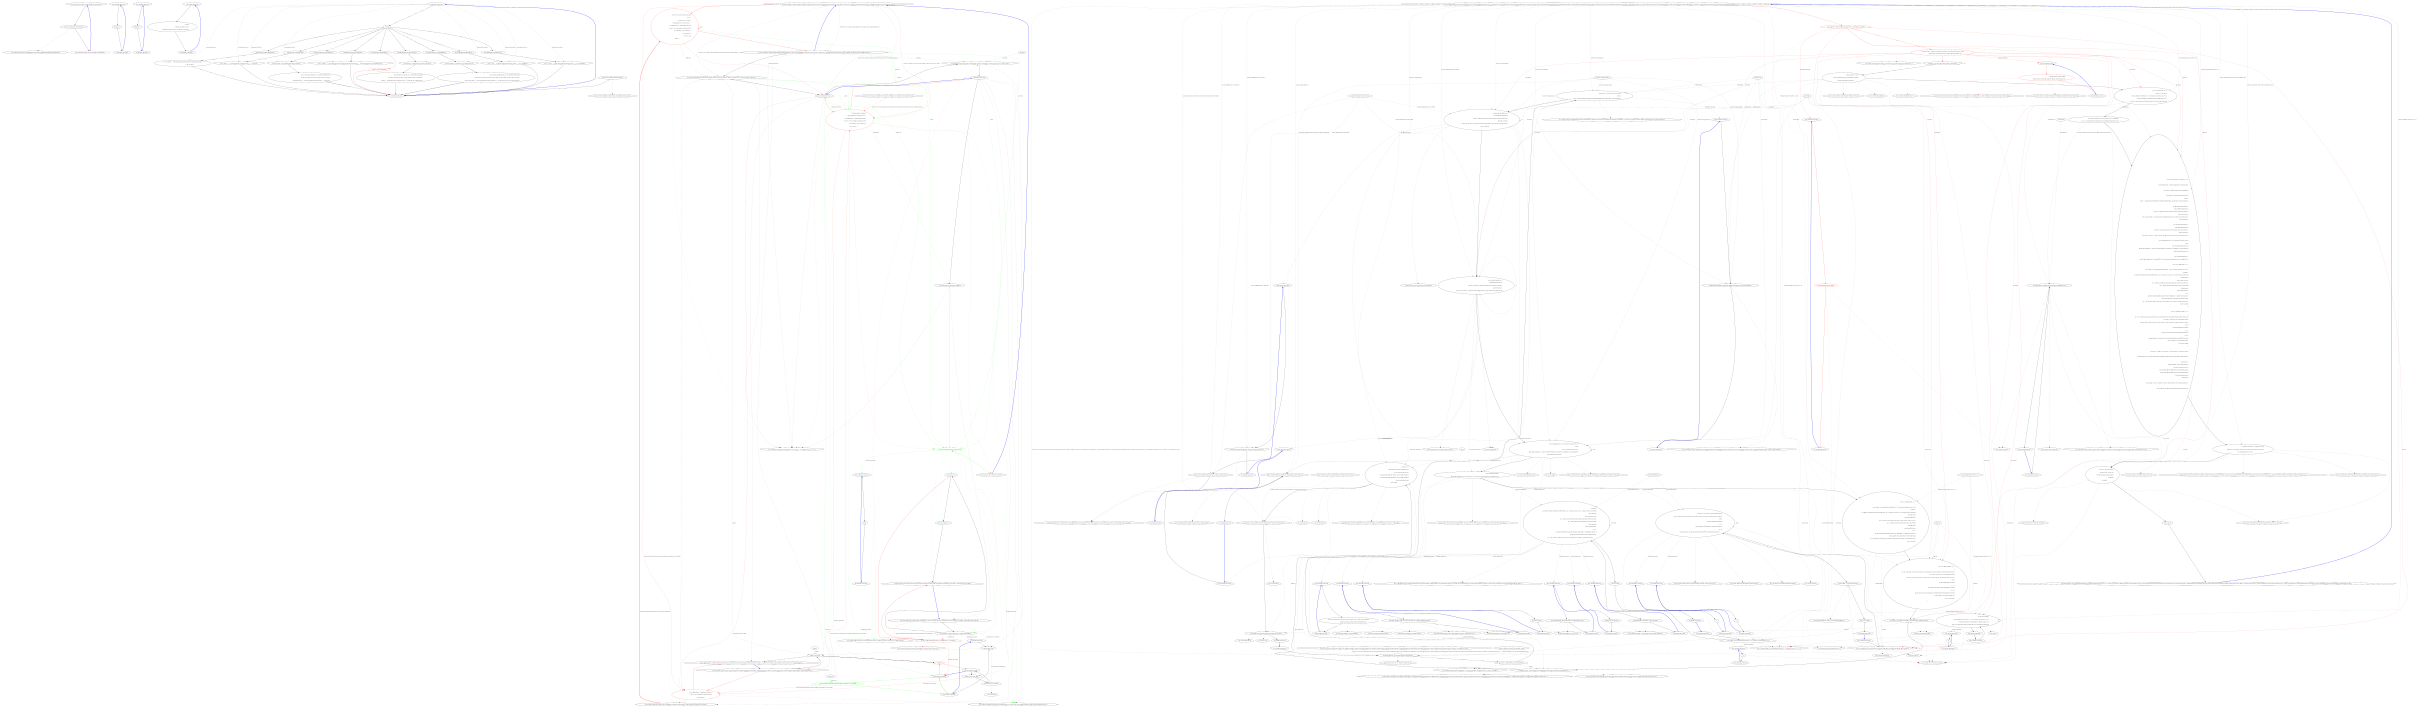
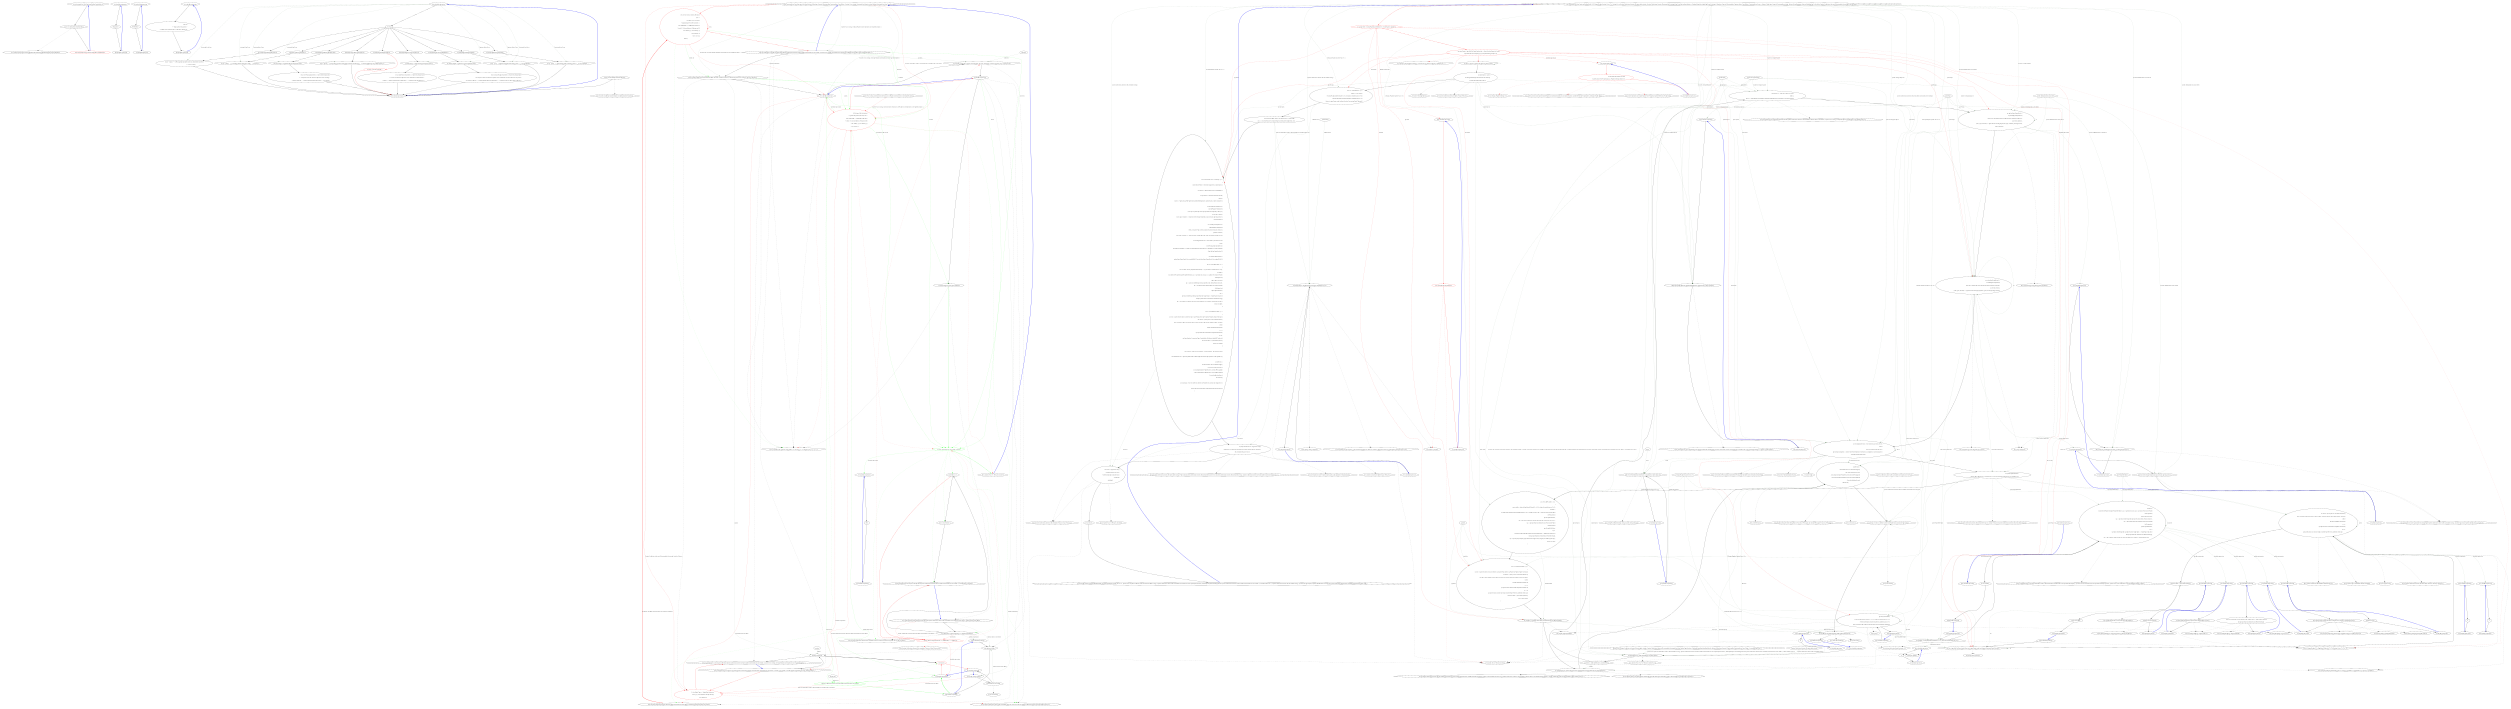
(1314, 133) -> (1671, 133)
(1645, 621) -> none
